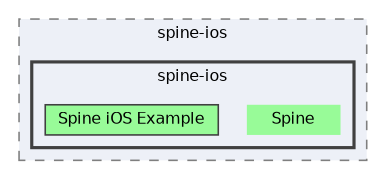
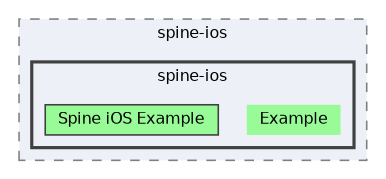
(294, 120) -> (294, 120)
